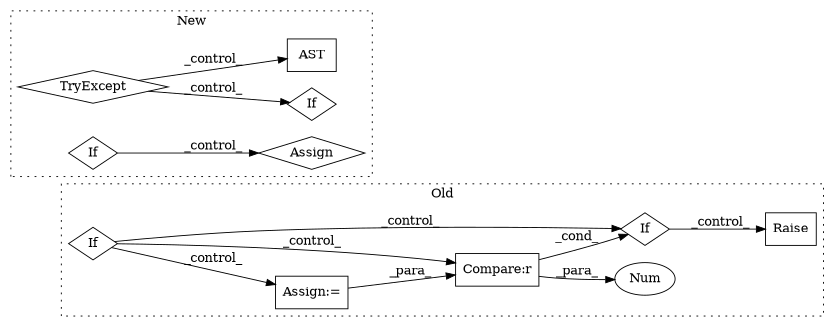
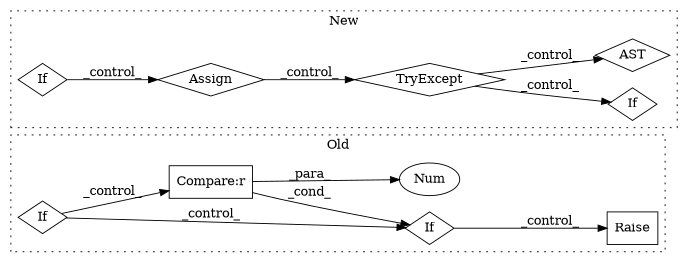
(312, 55) -> (632, 55)
none -> (305, 80)
(312, 292) -> none
